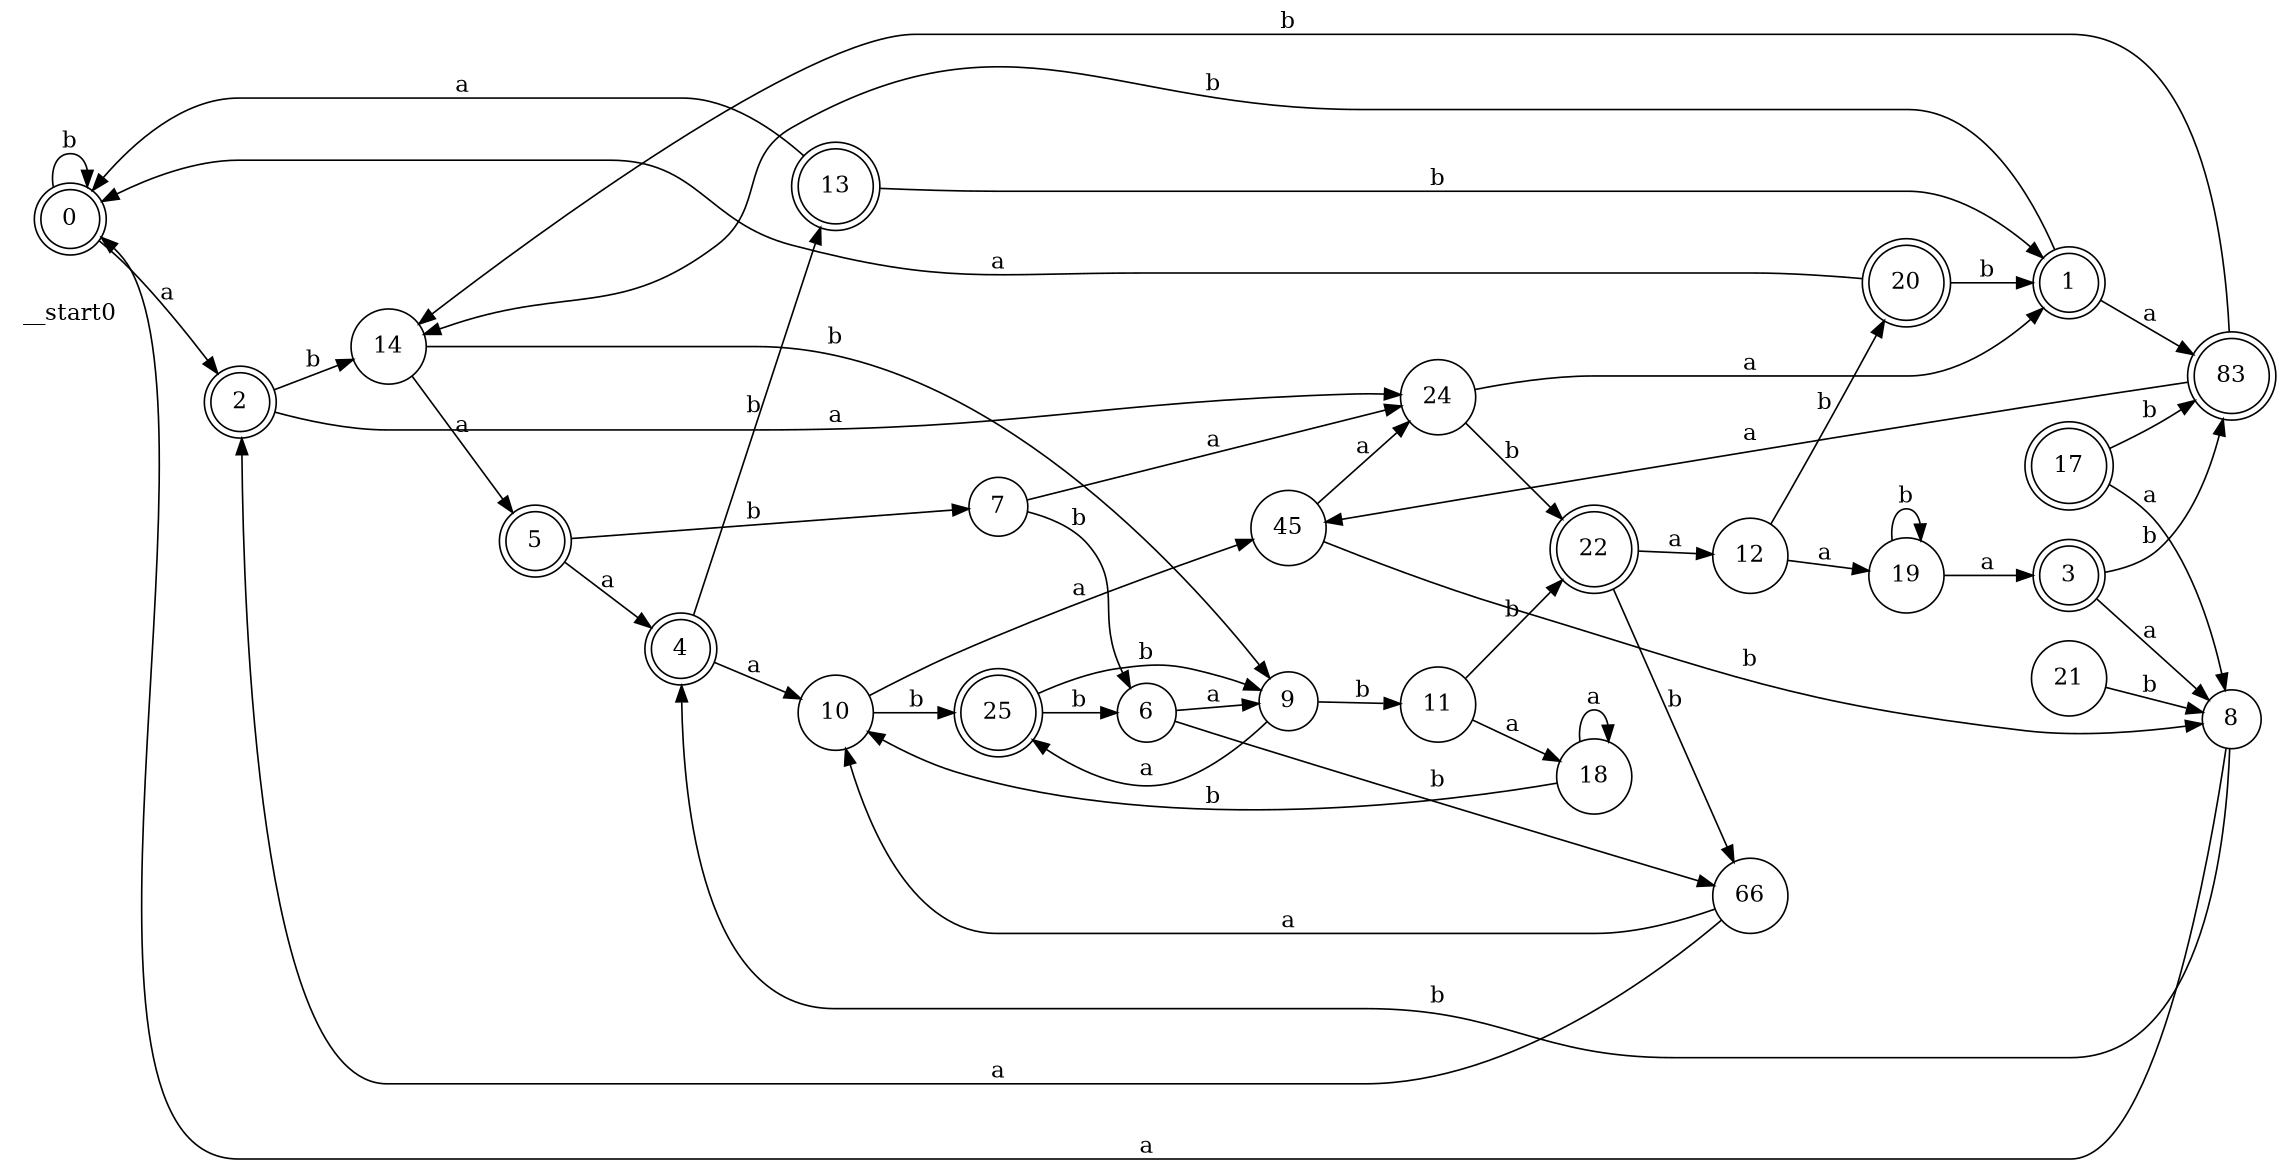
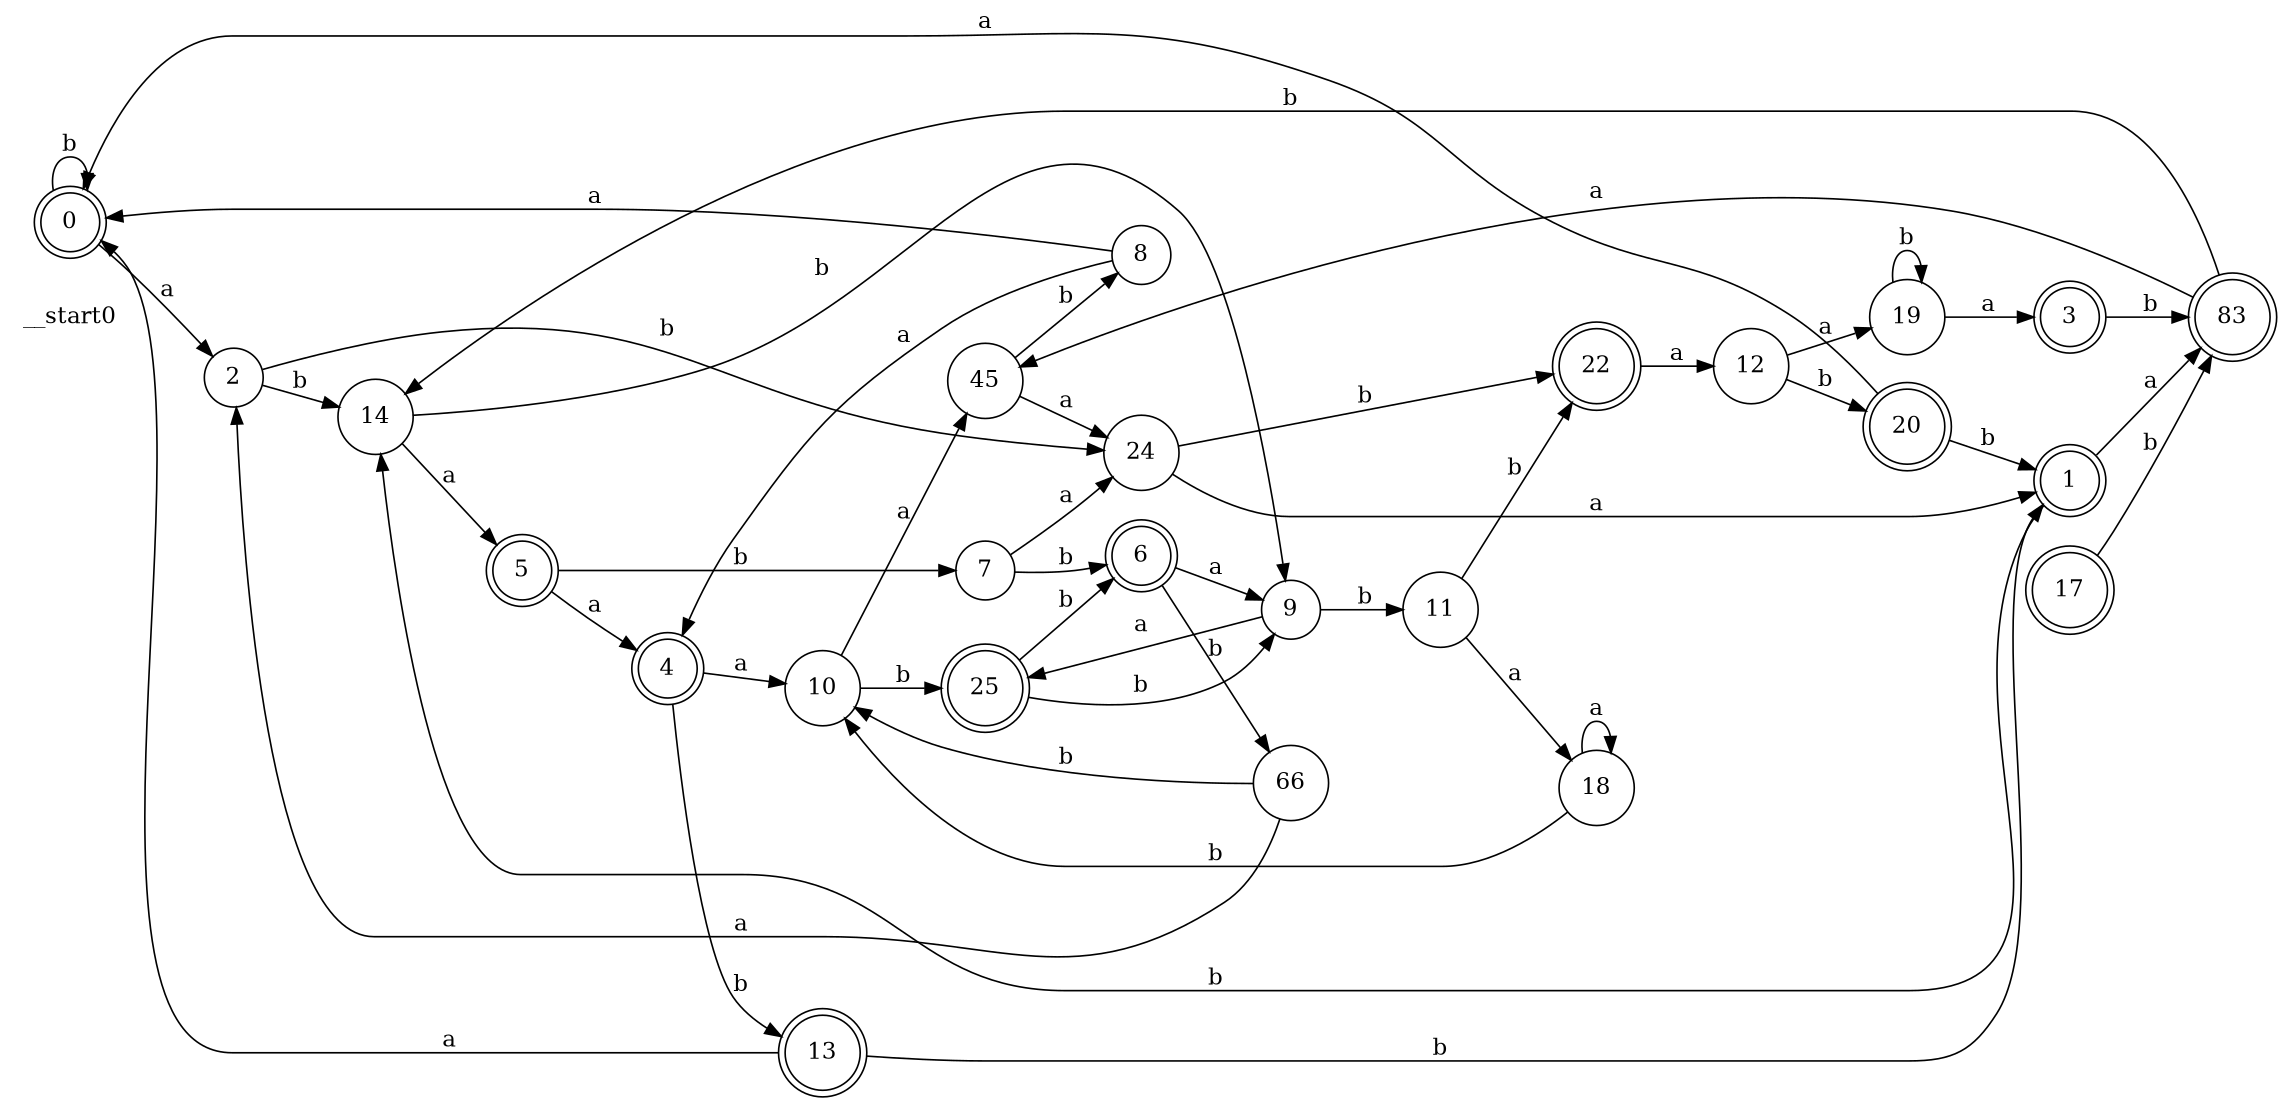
(240, 402) -> (234, 378)
(836, 416) -> (668, 329)
(2185, 567) -> none
(2147, 644) -> none
(2069, 678) -> none
(1147, 713) -> (1141, 556)
(1670, 718) -> none
(1289, 921) -> (1067, 758)
(1438, 996) -> (904, 336)
